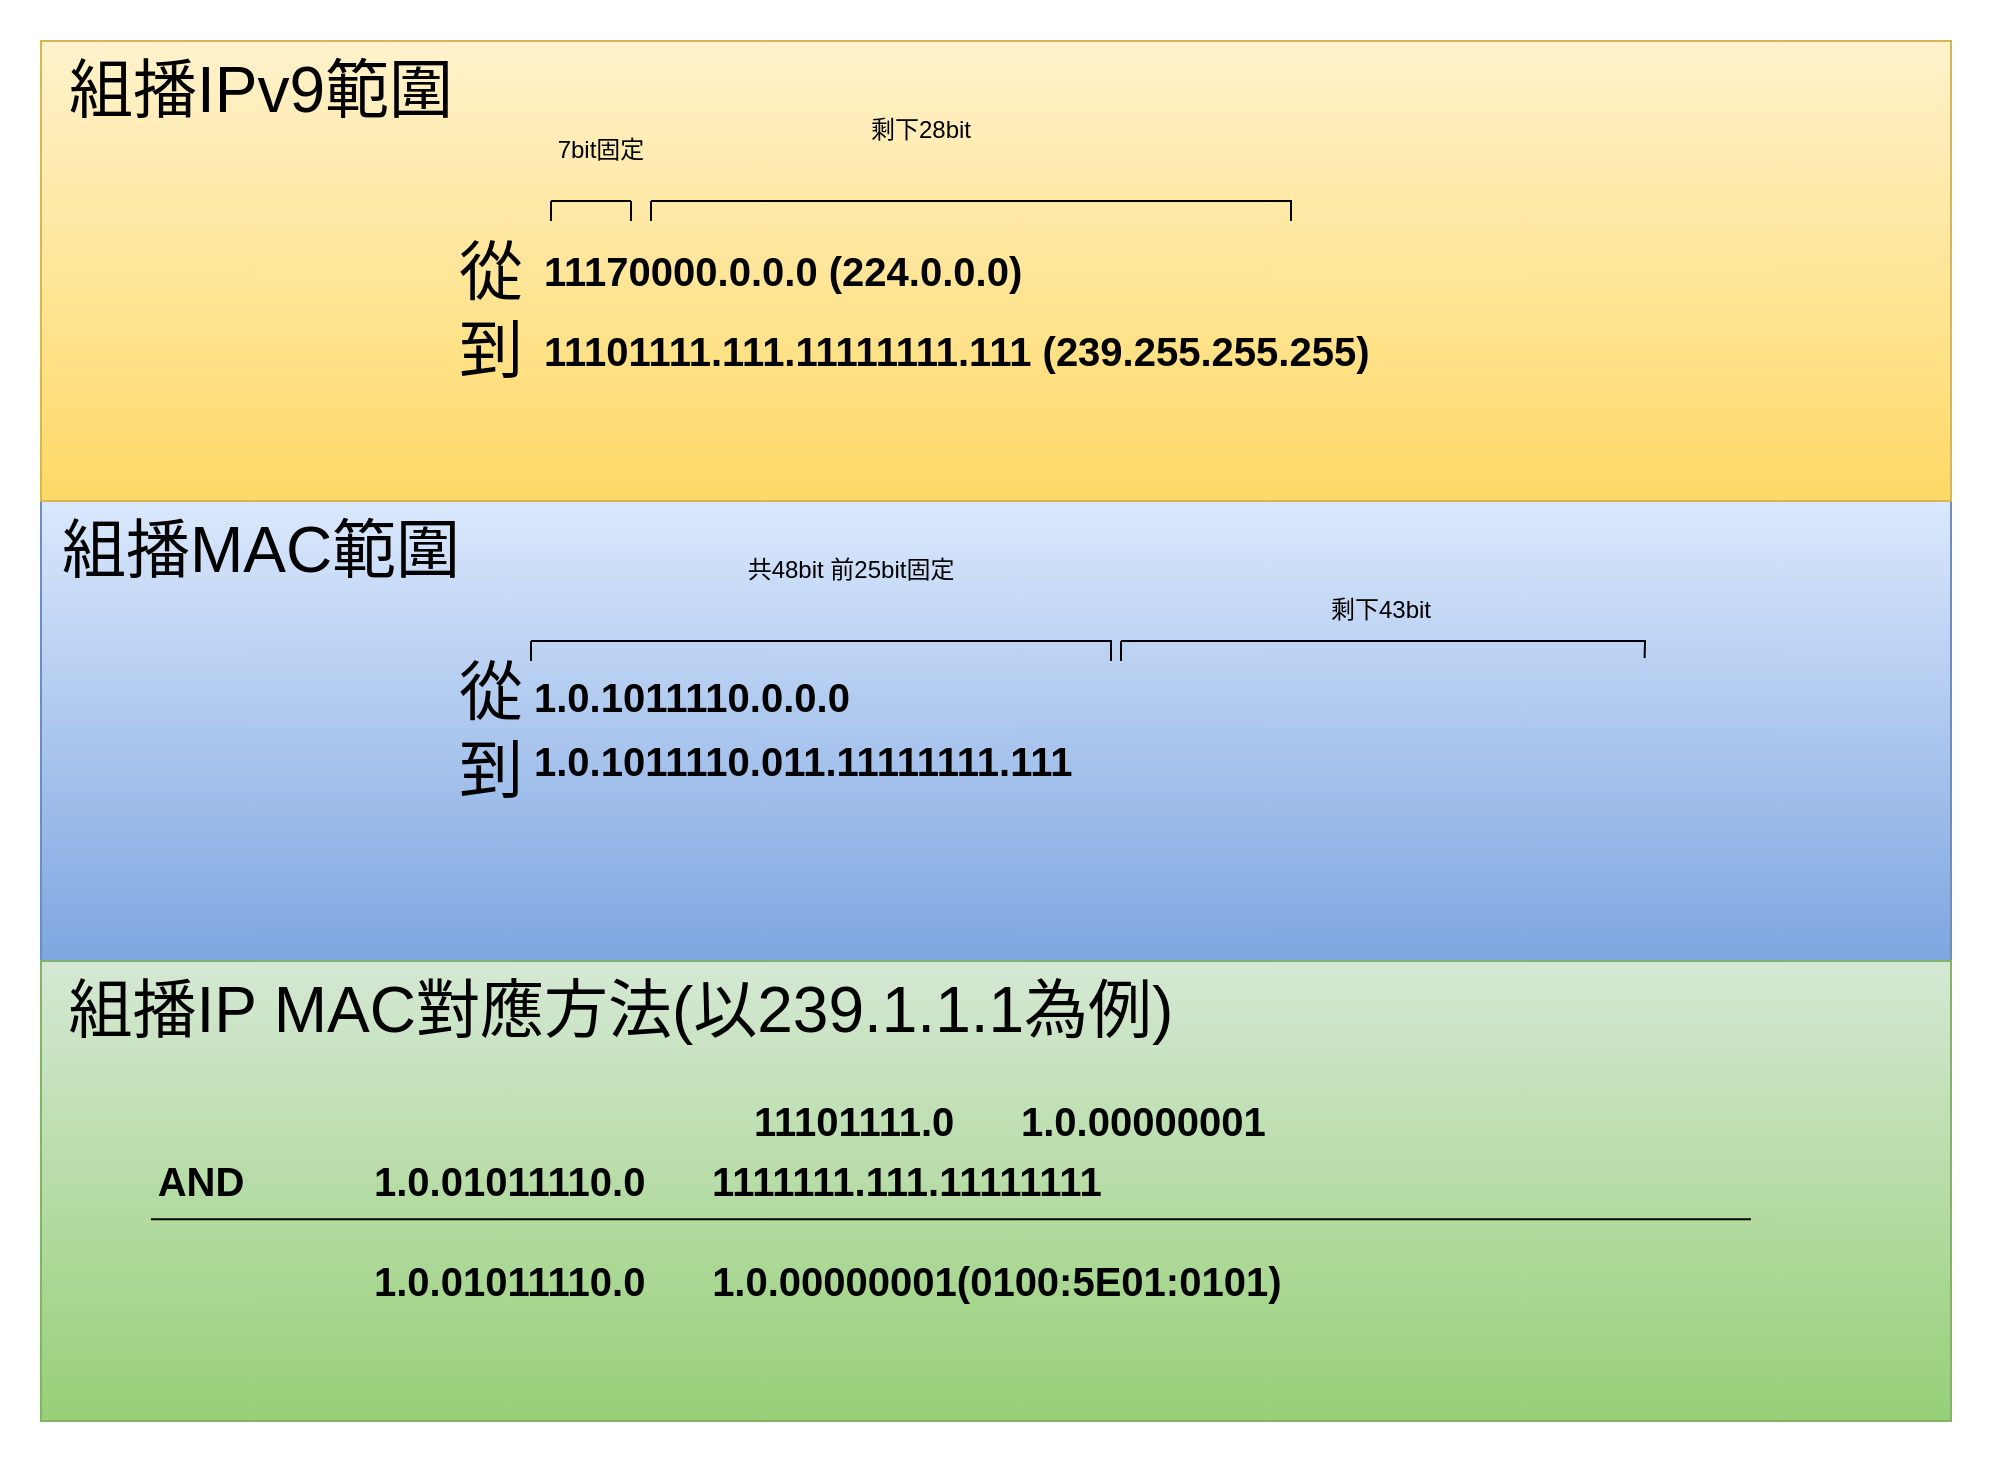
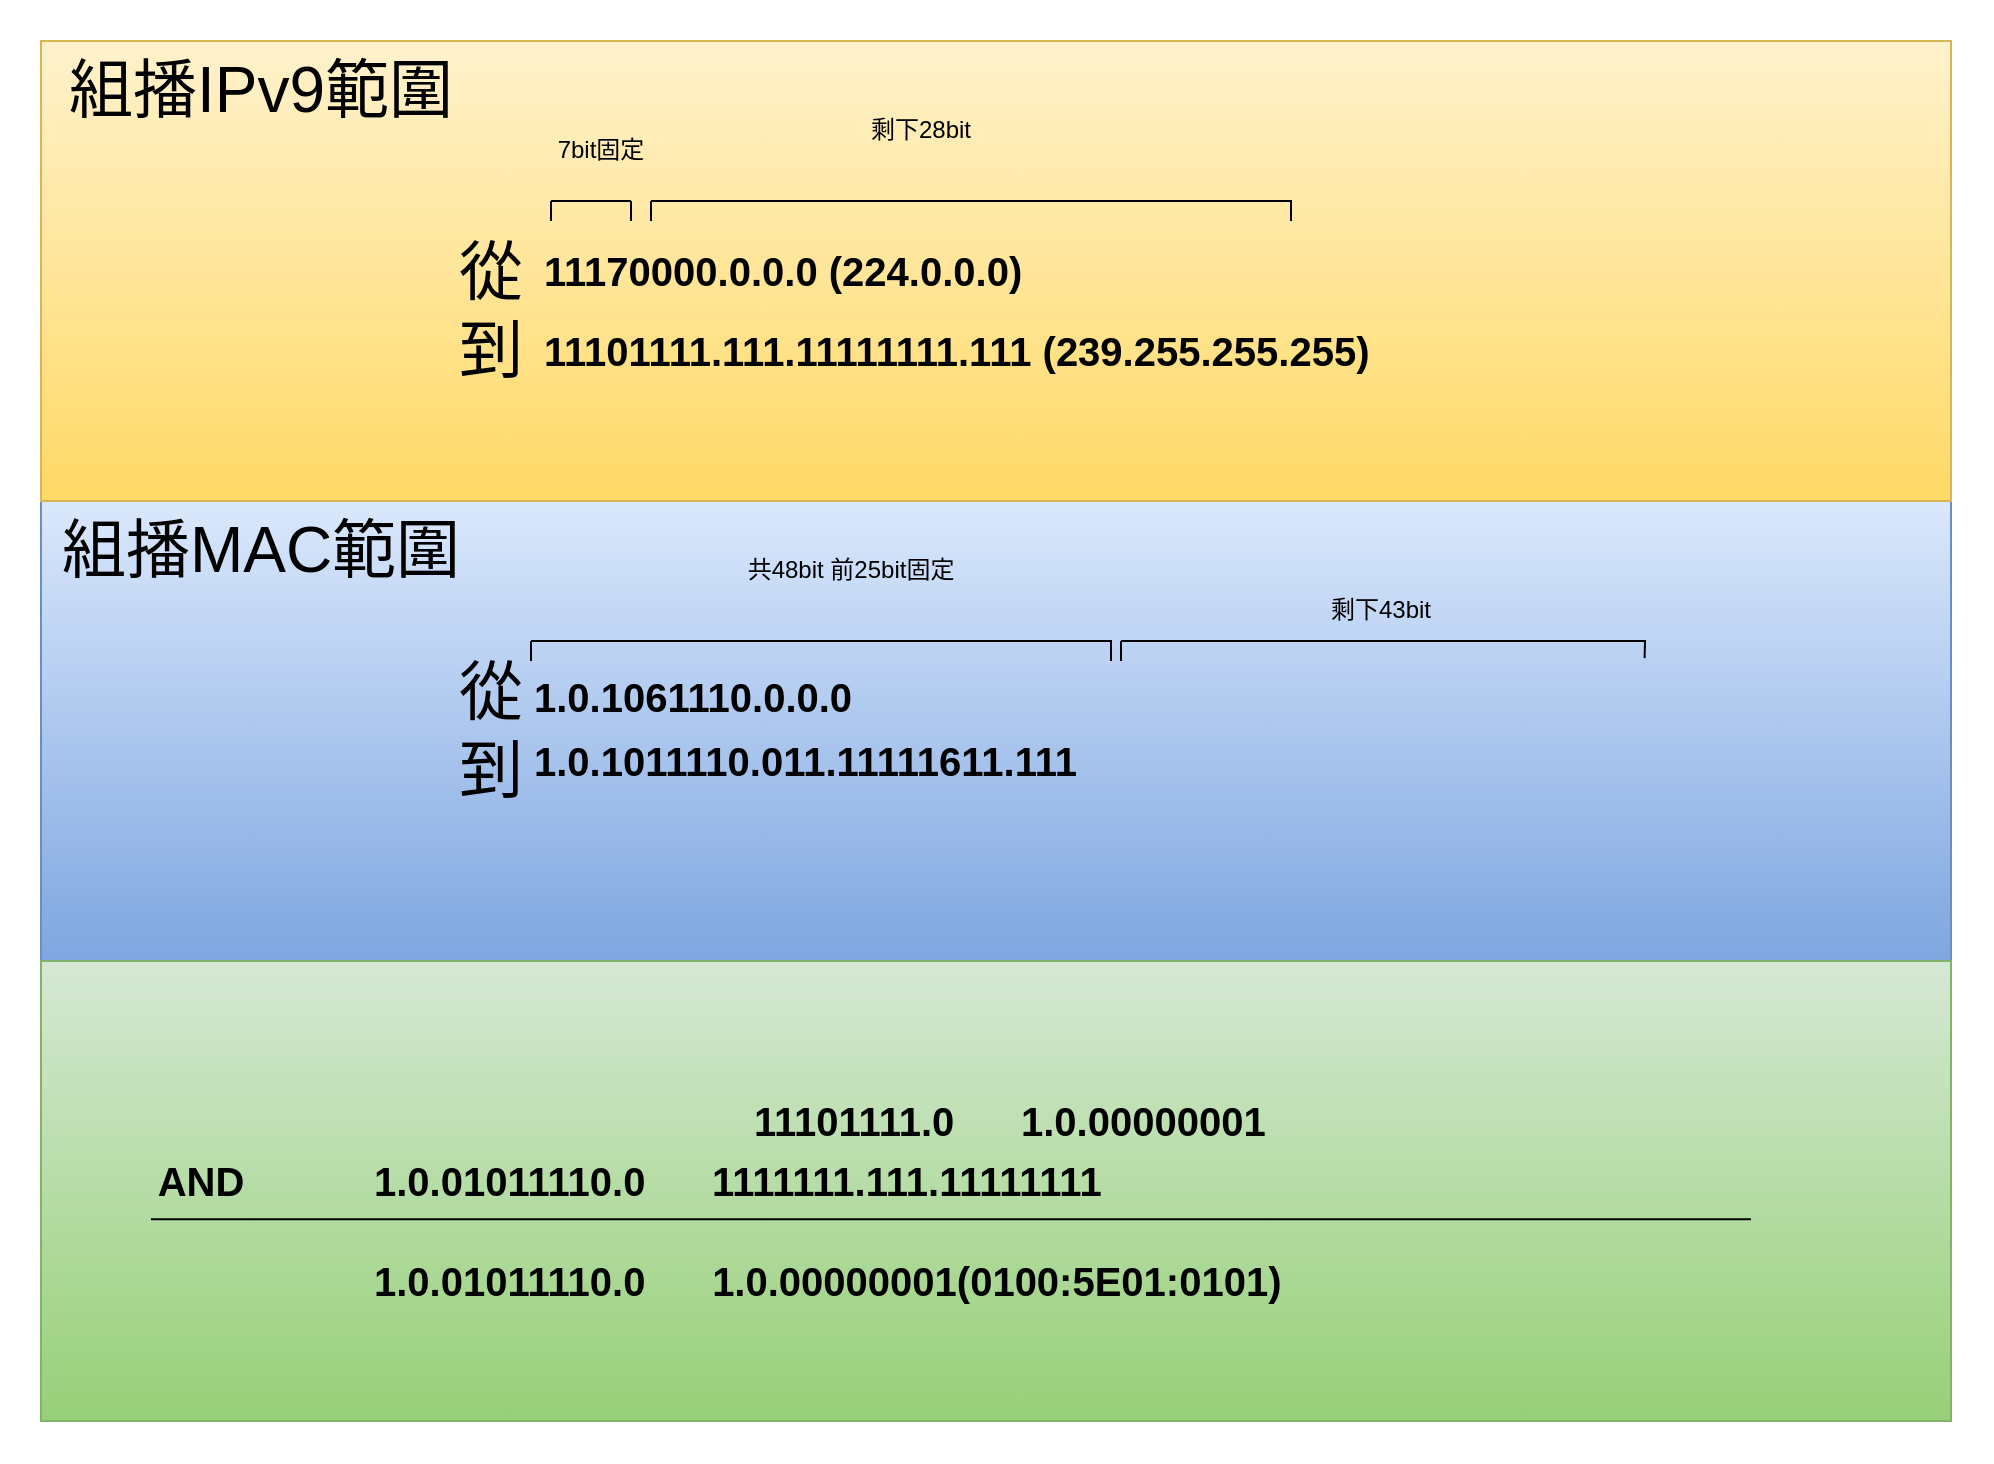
(634, 721) -> (634, 721)
(708, 761) -> (708, 761)
(621, 1011) -> none
